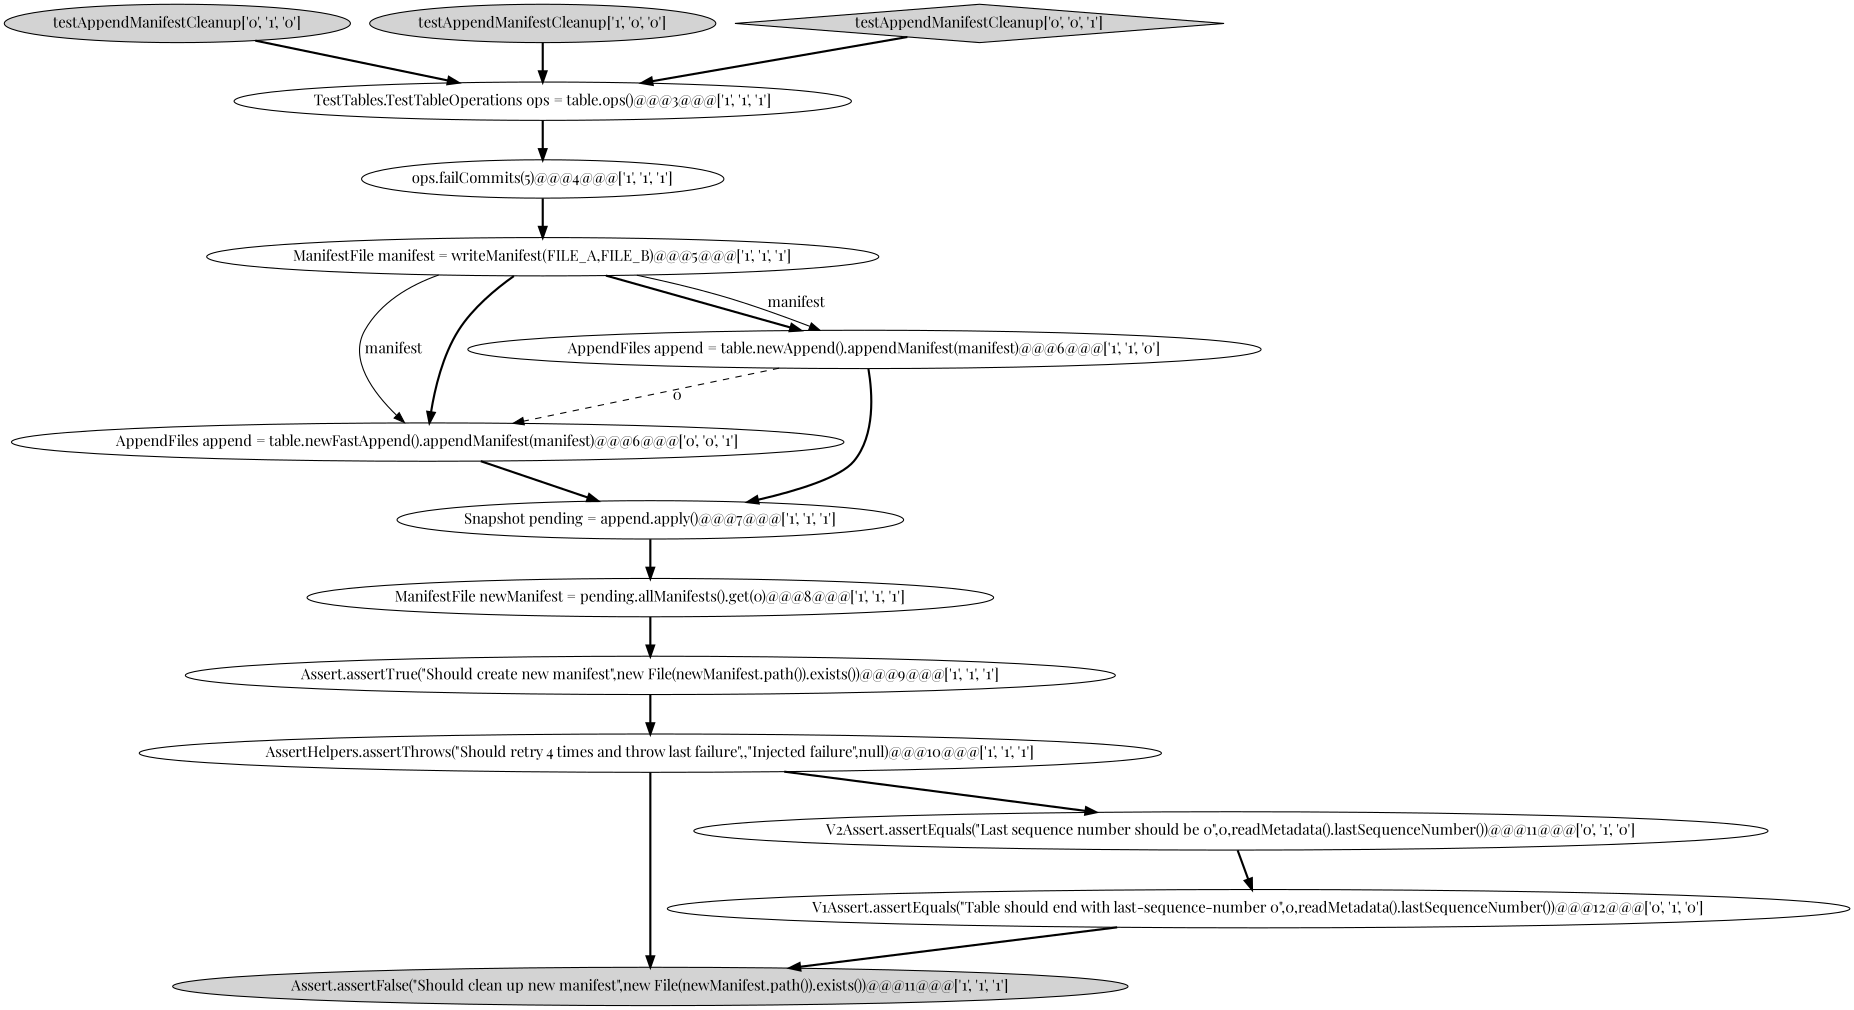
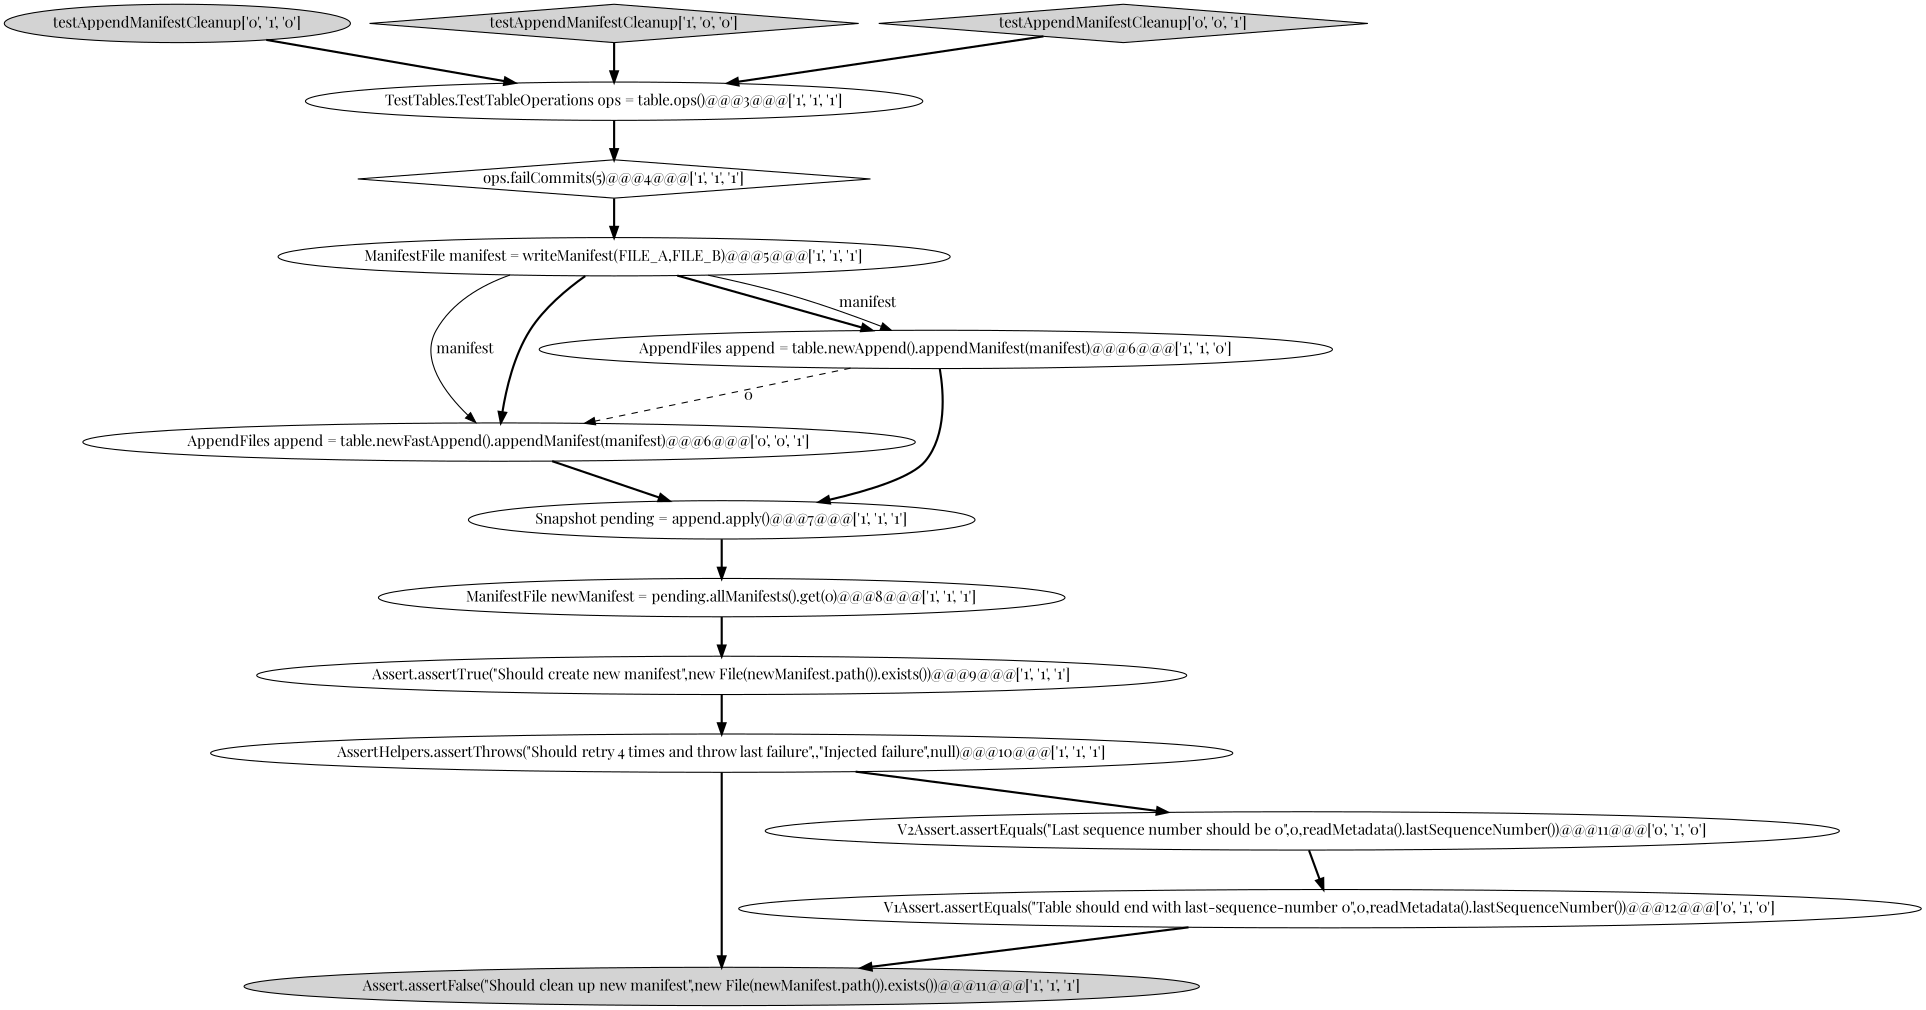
(543, 23) -> (614, 23)
(543, 179) -> (614, 179)
